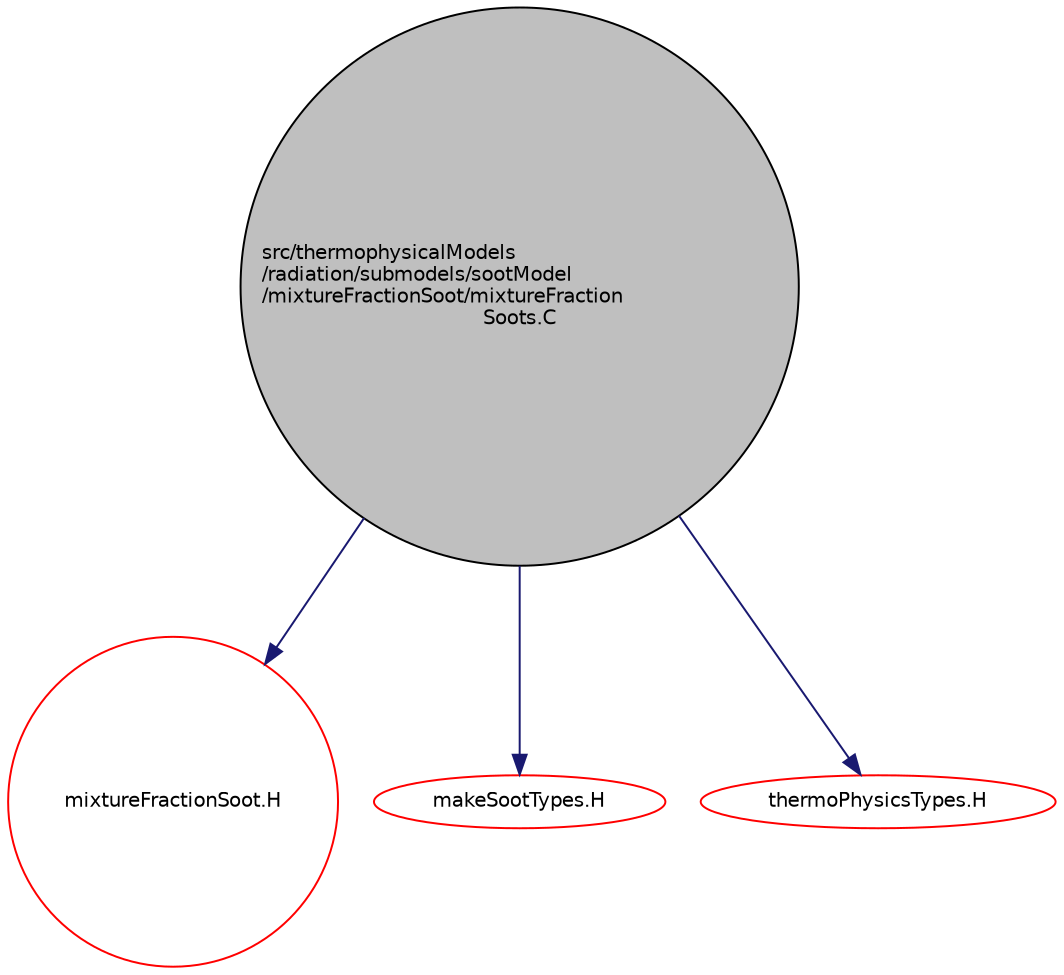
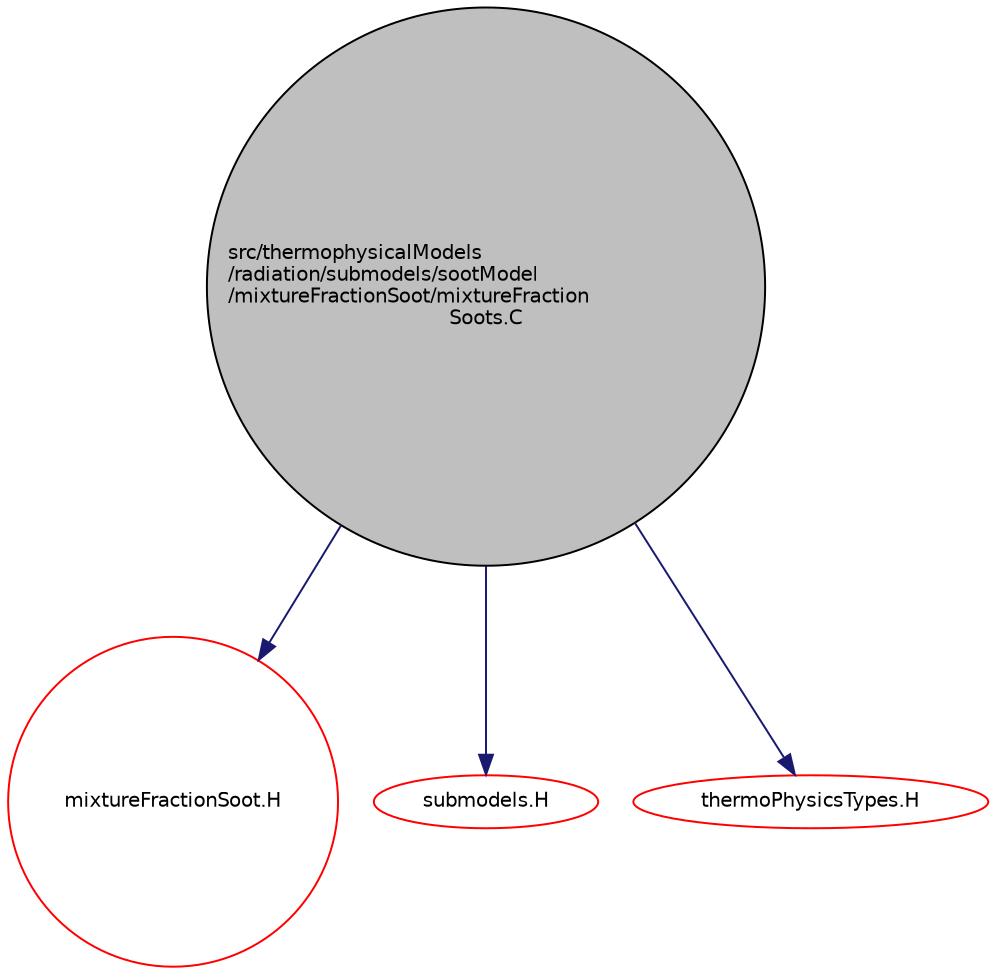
(520, 802) -> (486, 802)
